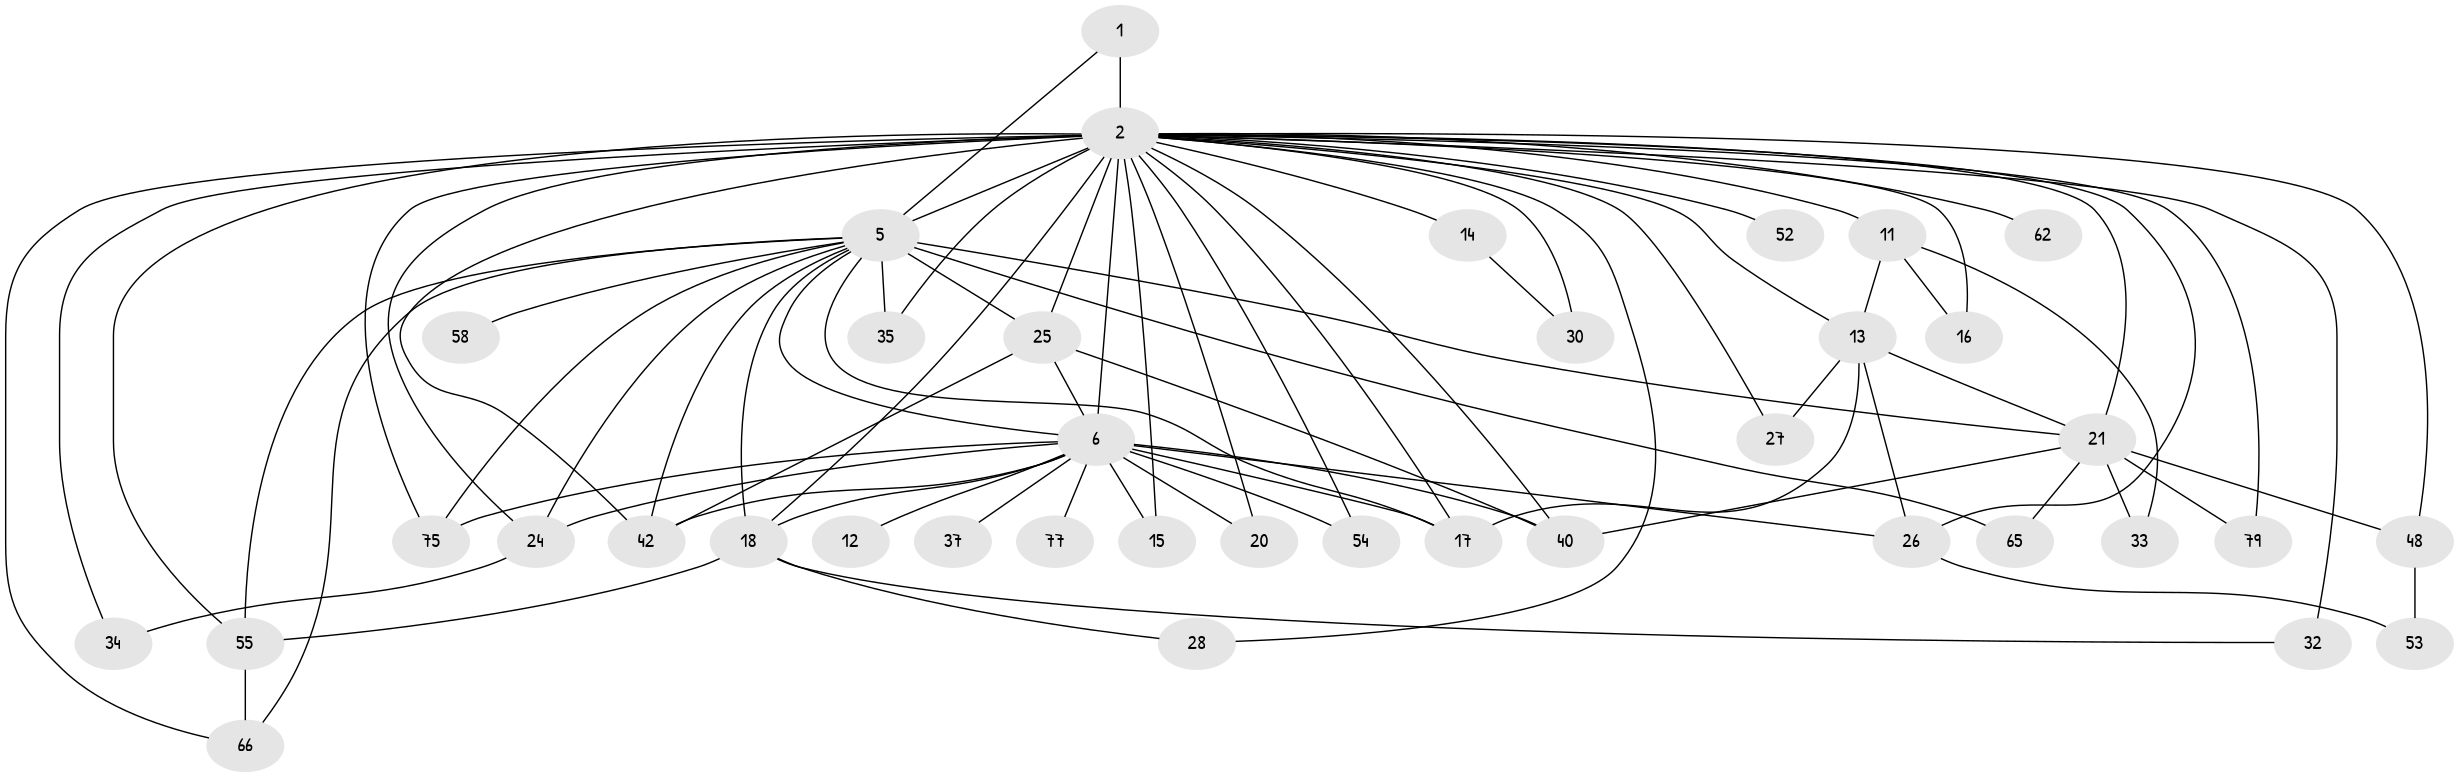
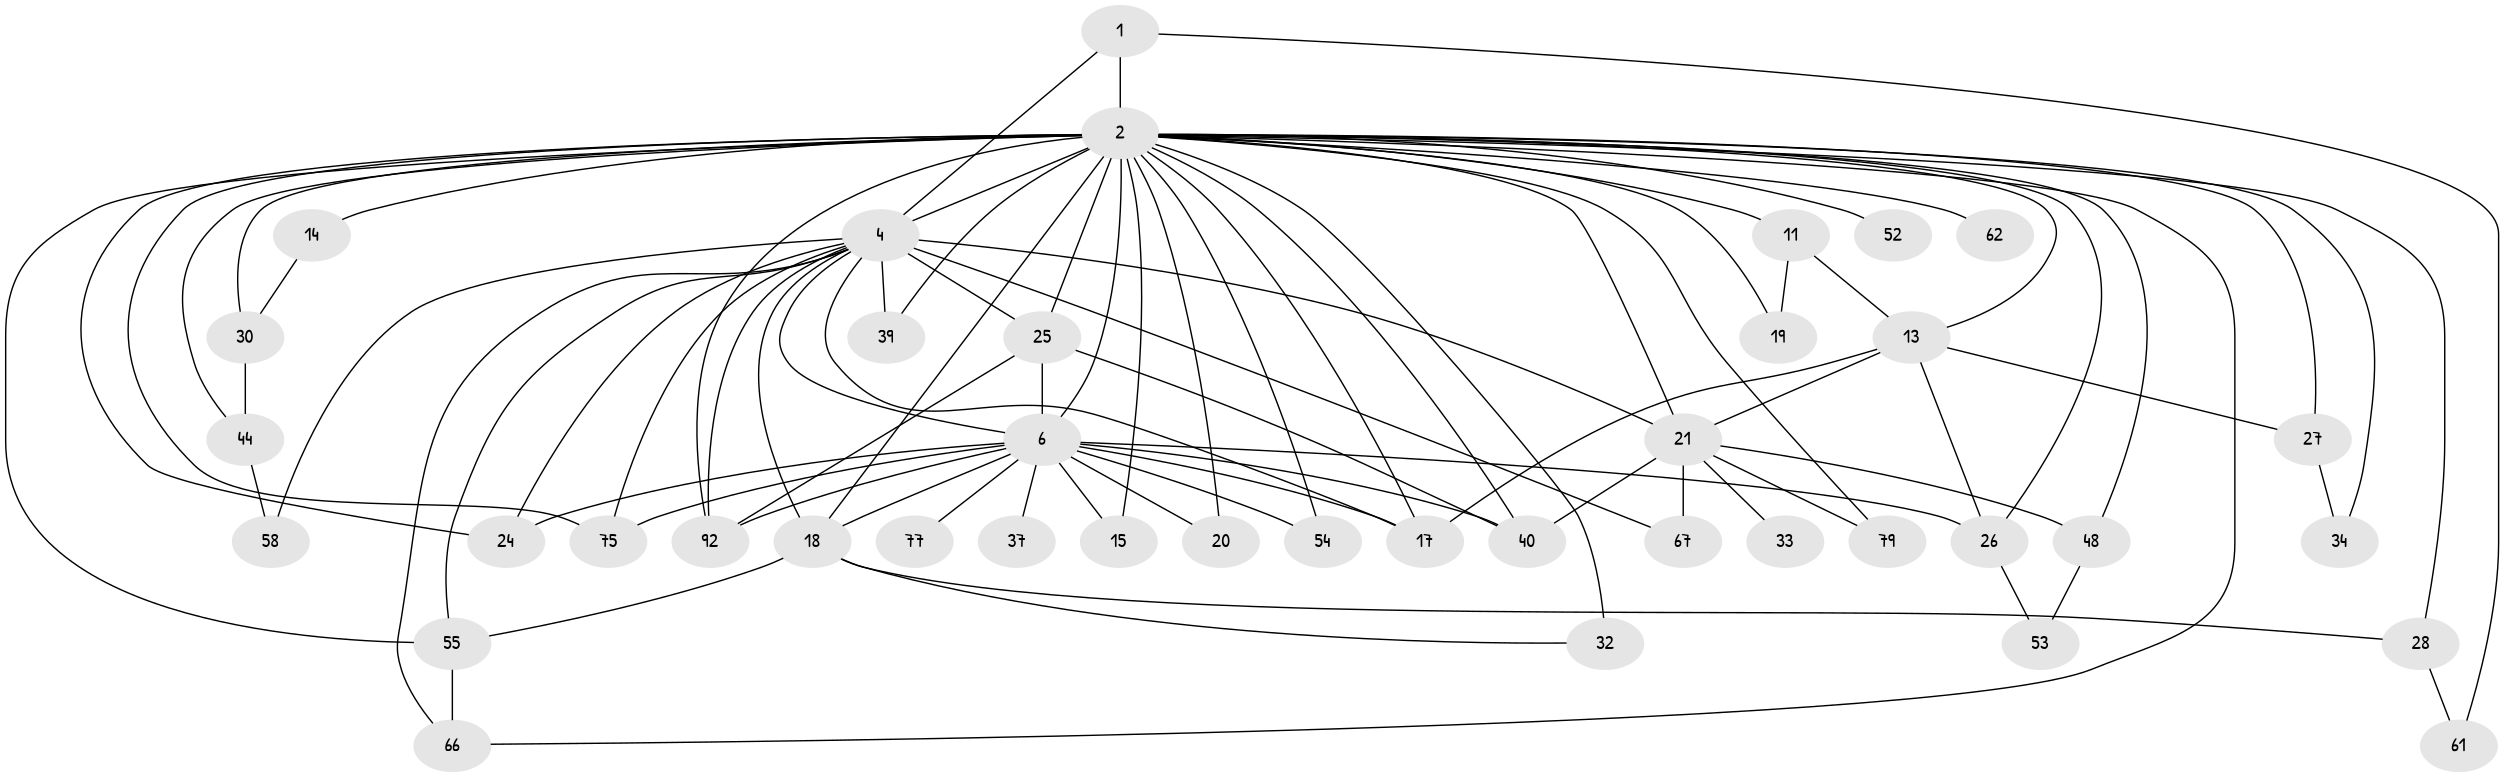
(881, 235) -> (881, 235)
(886, 337) -> (886, 337)
(1964, 337) -> (1778, 337)
(2092, 343) -> none
none -> (245, 440)
(647, 542) -> (710, 542)
(851, 542) -> none
(2015, 542) -> (1683, 542)
(336, 596) -> (2326, 491)
none -> (2459, 746)
